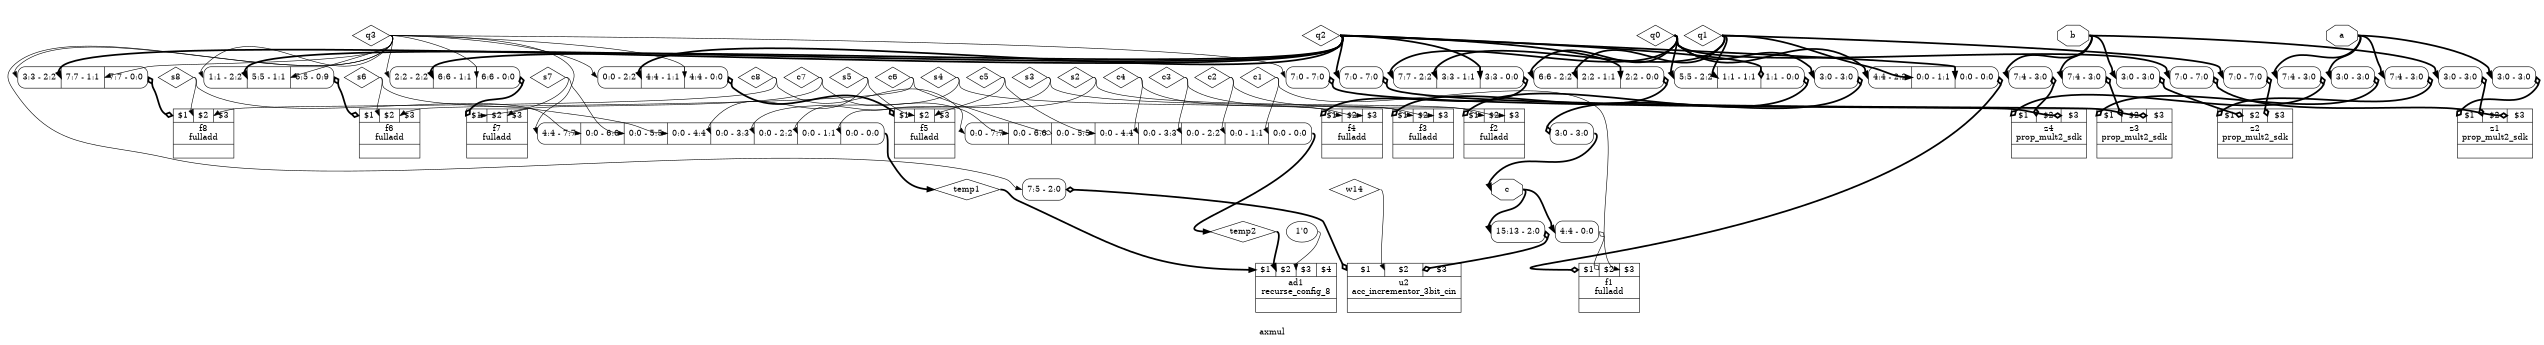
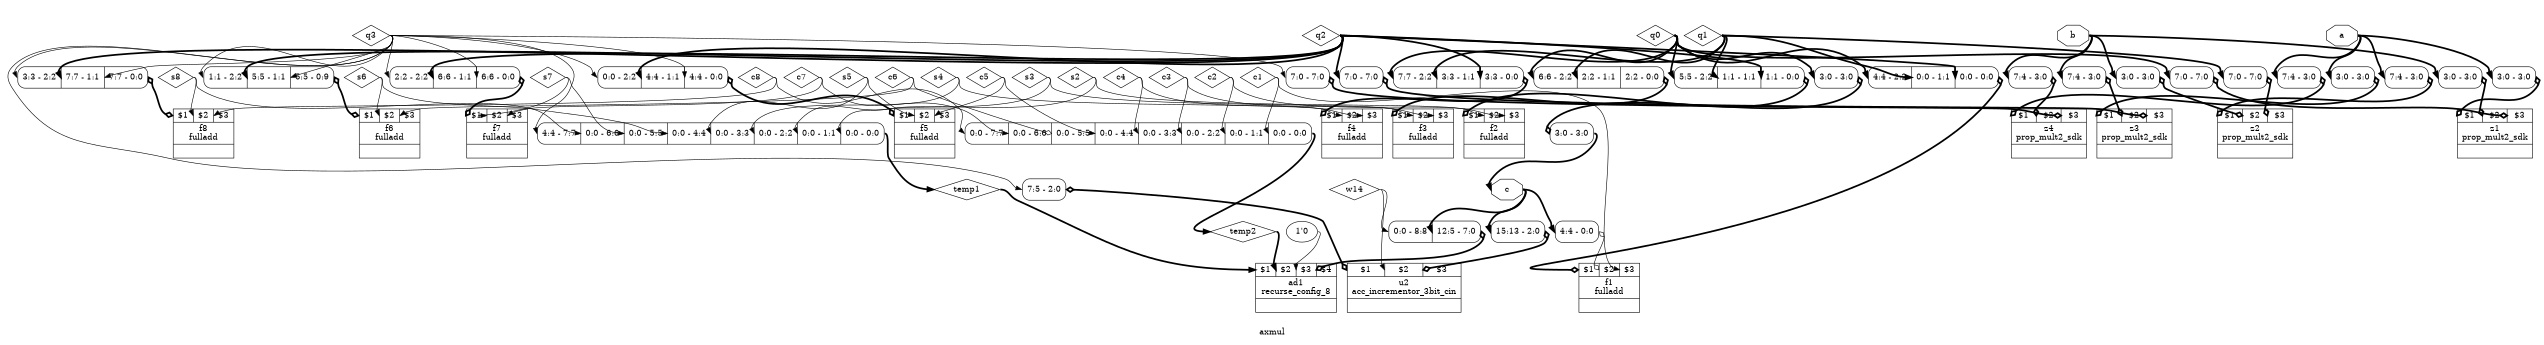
(1553, 45) -> (1553, 45)
(1541, 48) -> none
none -> (1435, 232)
